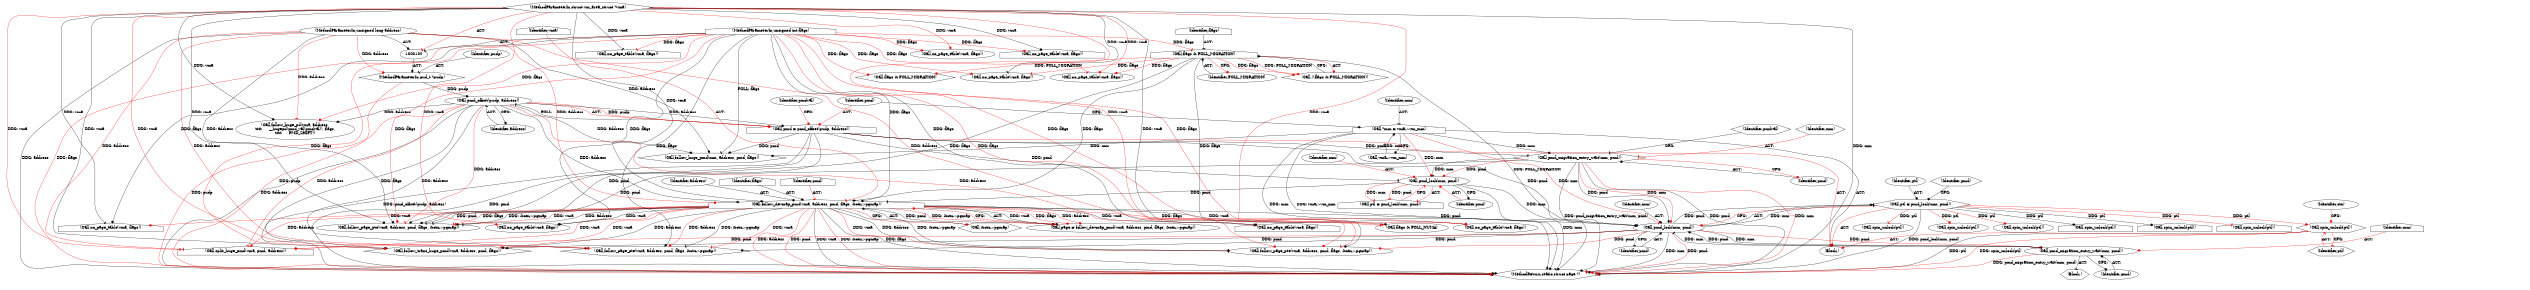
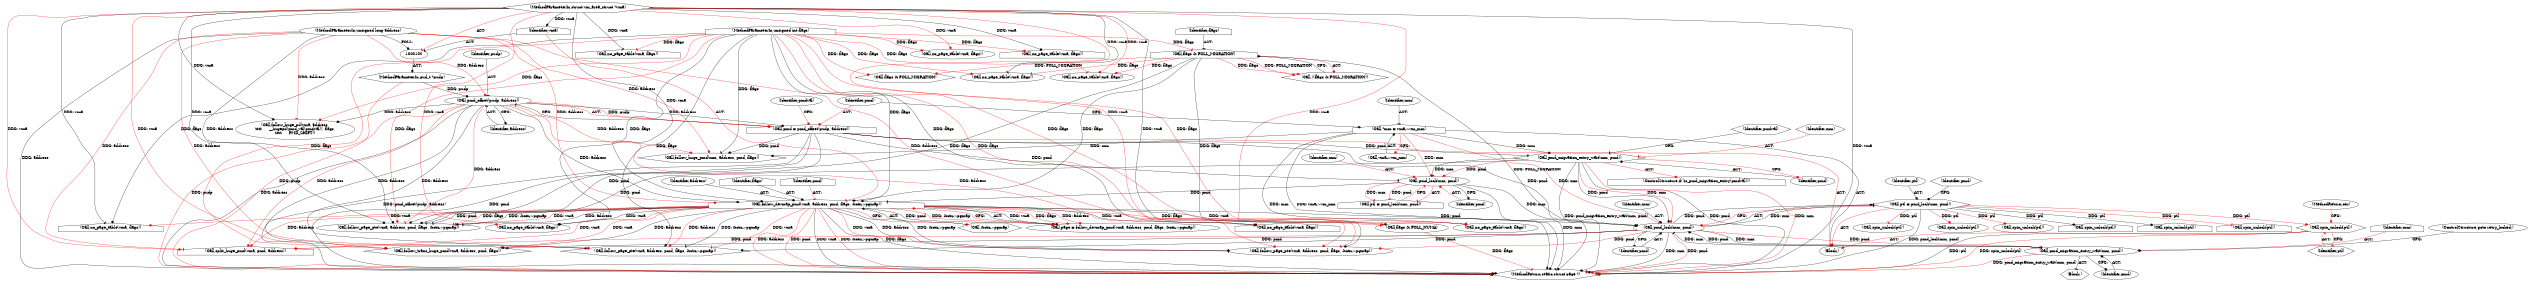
(75, 17) -> (75, 17)
(565, 38) -> (470, 40)
(408, 43) -> (408, 43)
(362, 59) -> (441, 63)
(447, 61) -> (487, 77)
(91, 63) -> (555, 17)
(566, 74) -> (566, 74)
(1237, 77) -> none
(749, 89) -> (749, 89)
(547, 112) -> (547, 112)
(597, 139) -> (597, 139)
(1400, 143) -> (1400, 143)
(1393, 146) -> (1393, 146)
(1862, 146) -> (1862, 146)
(349, 164) -> (349, 164)
(391, 181) -> (391, 181)
none -> (1697, 181)
(2331, 205) -> (2331, 205)
none -> (2478, 228)
(157, 265) -> (1478, 251)
